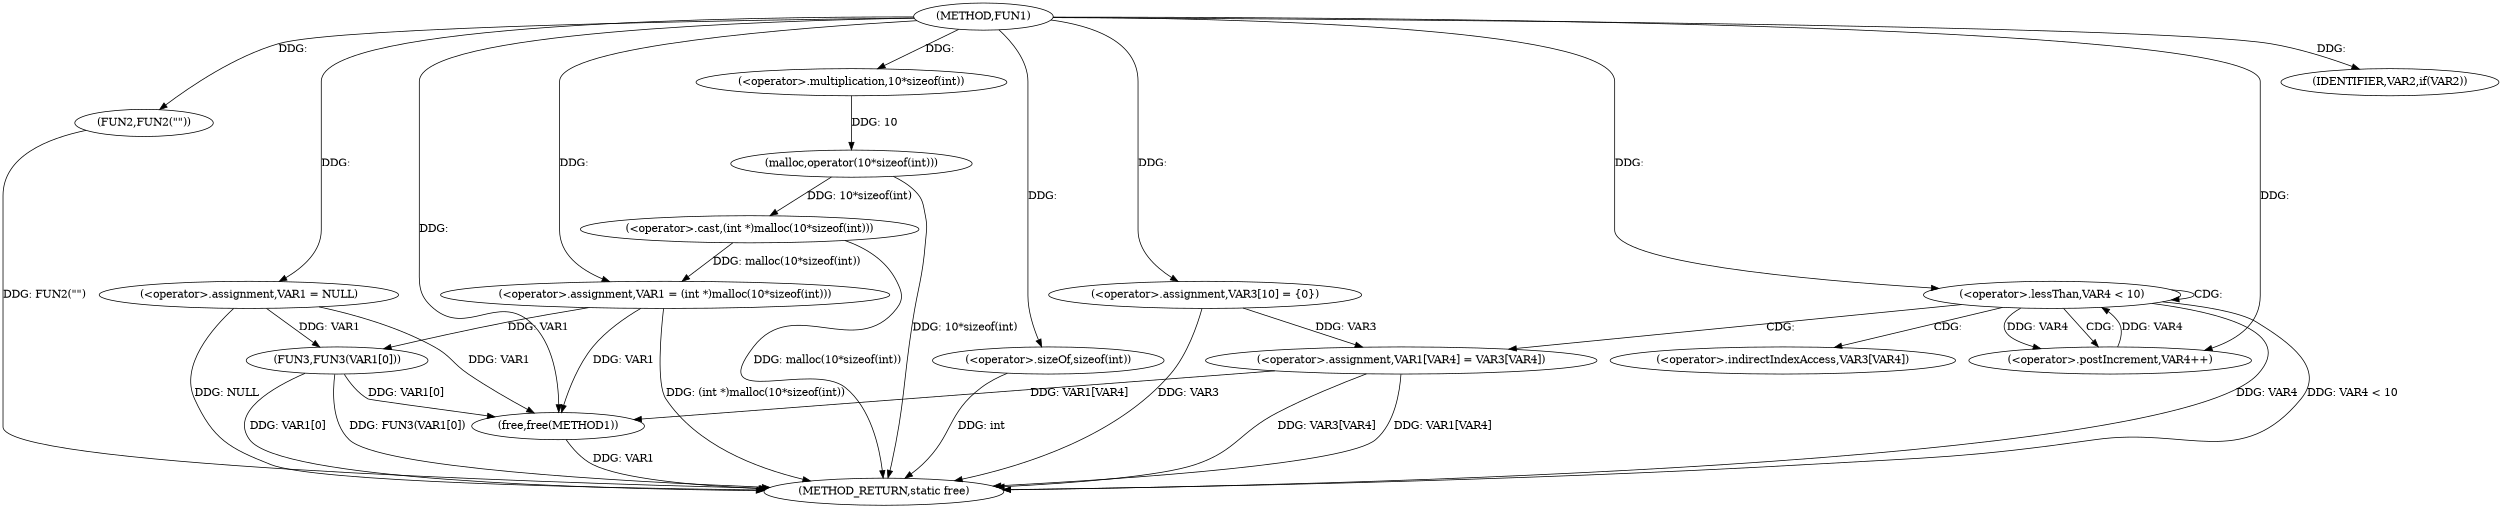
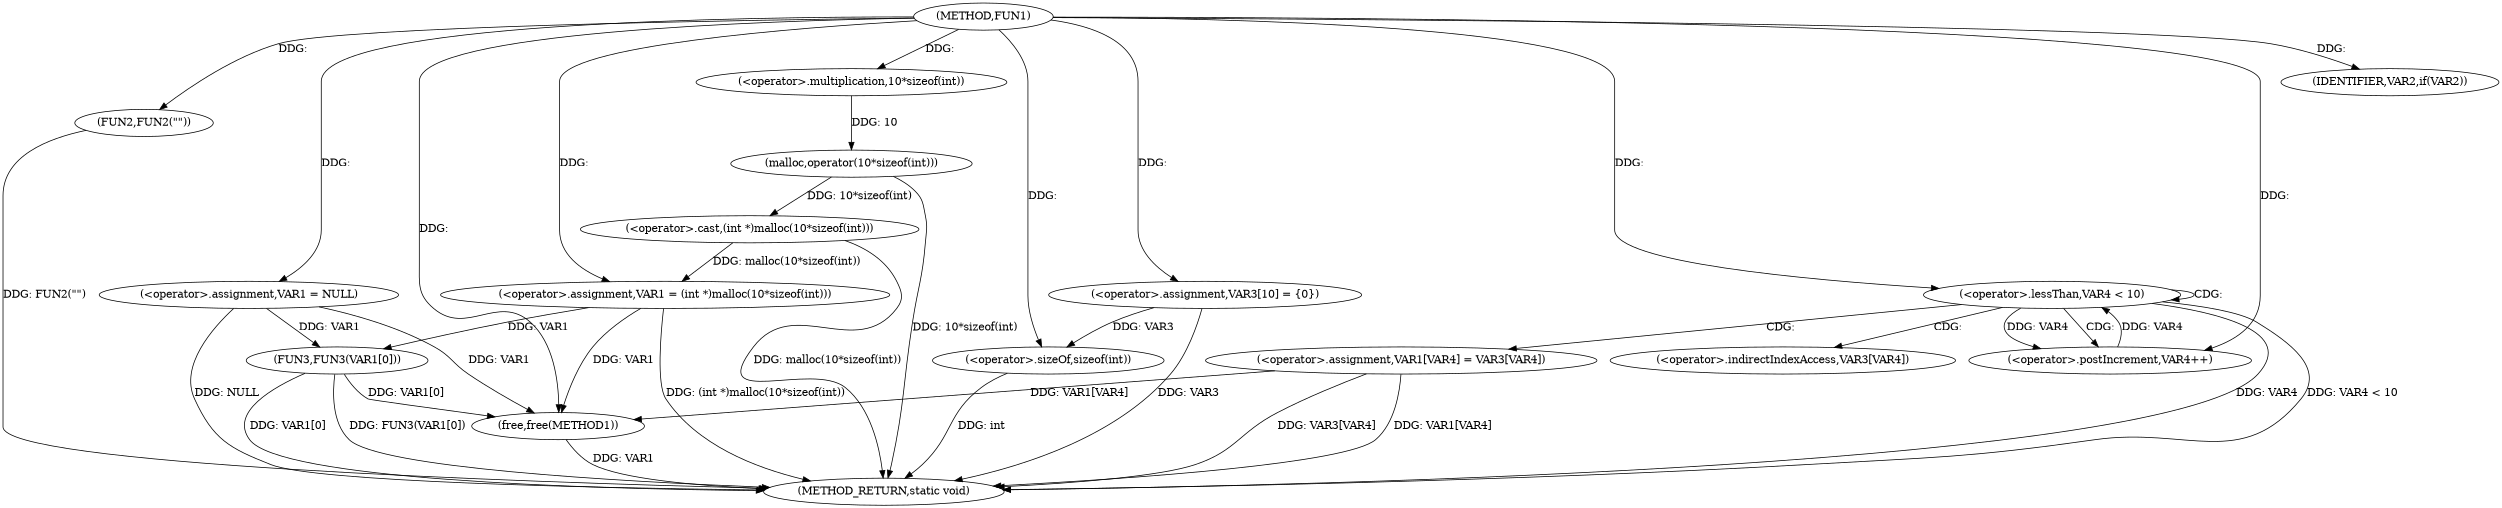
(1299, 326) -> (1112, 322)
(884, 492) -> (884, 492)
